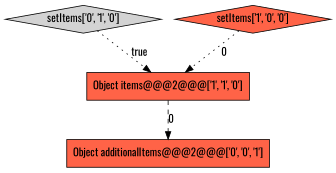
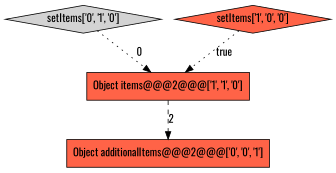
(140, 53) -> (140, 53)
(224, 53) -> (224, 53)
(171, 120) -> (171, 120)
